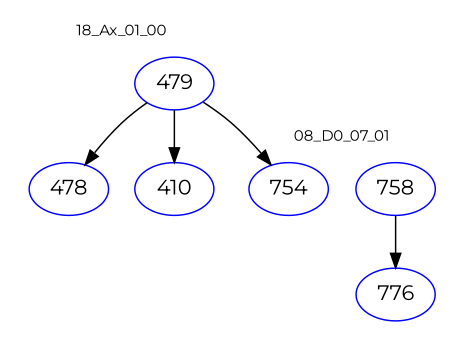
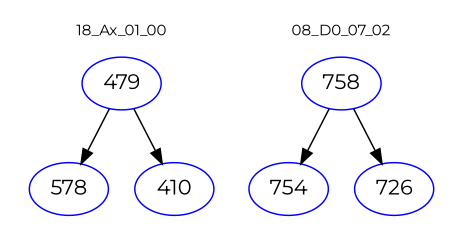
(342, 137) -> (341, 32)
(247, 138) -> (318, 130)
(69, 189) -> (69, 189)
(396, 295) -> (394, 189)
